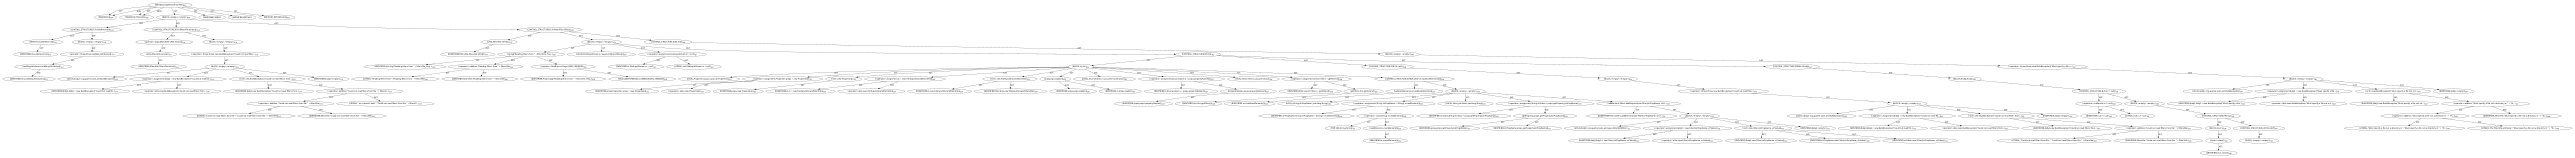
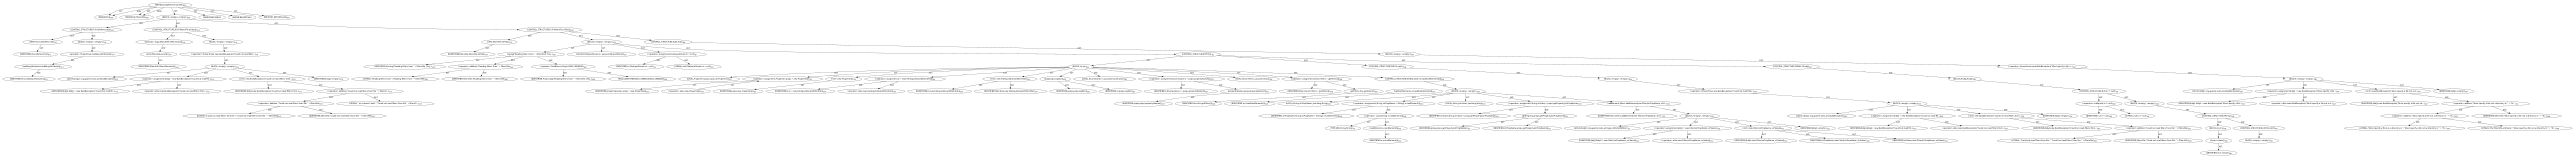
(723, 83) -> (728, 85)
(1414, 85) -> none
